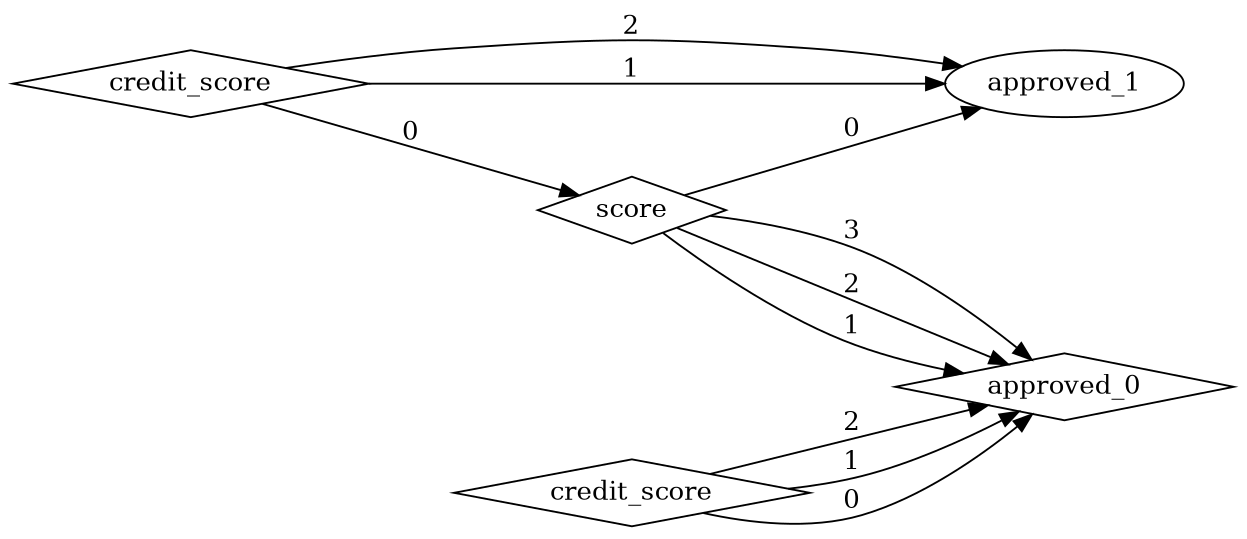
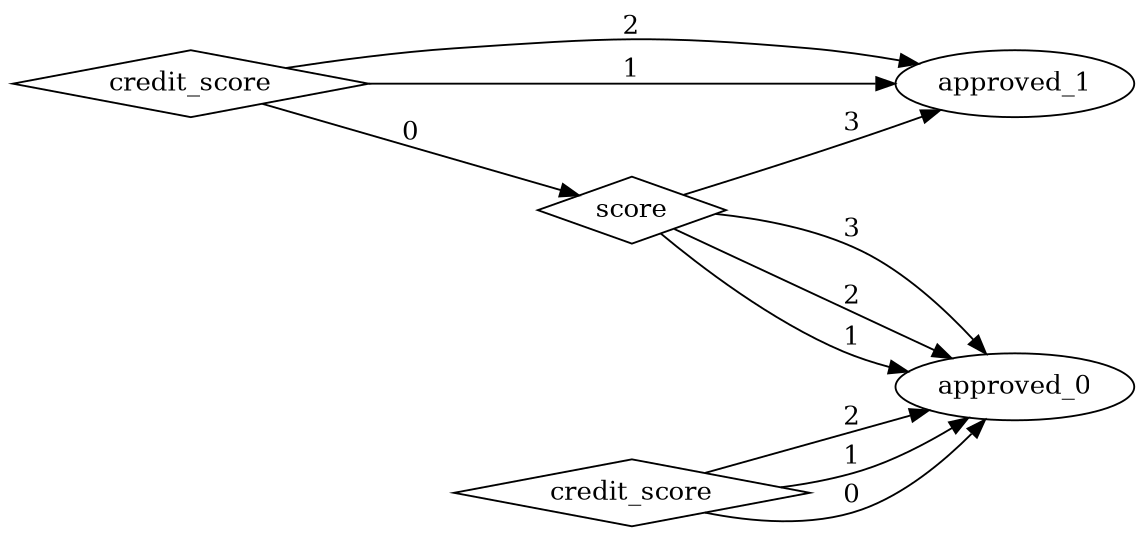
(852, 129) -> (852, 124)
(1064, 387) -> (1015, 387)
